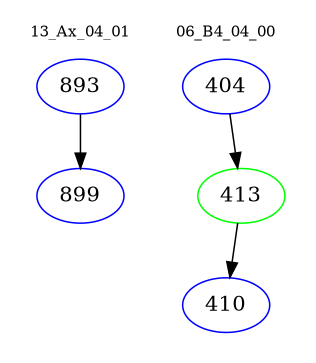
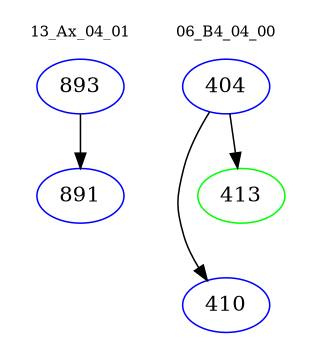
(80, 196) -> (80, 196)
(235, 243) -> (179, 189)
